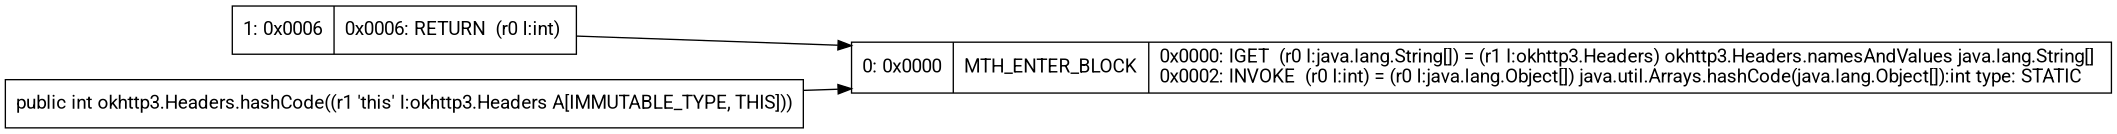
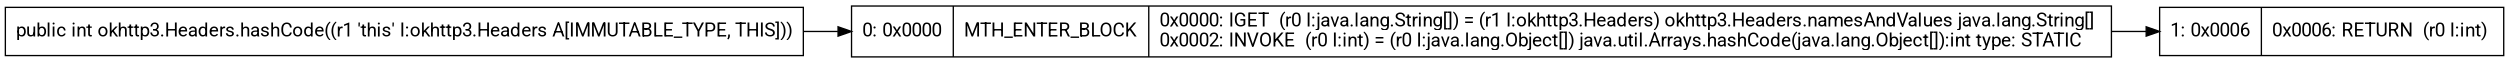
(707, 41) -> (2129, 31)
